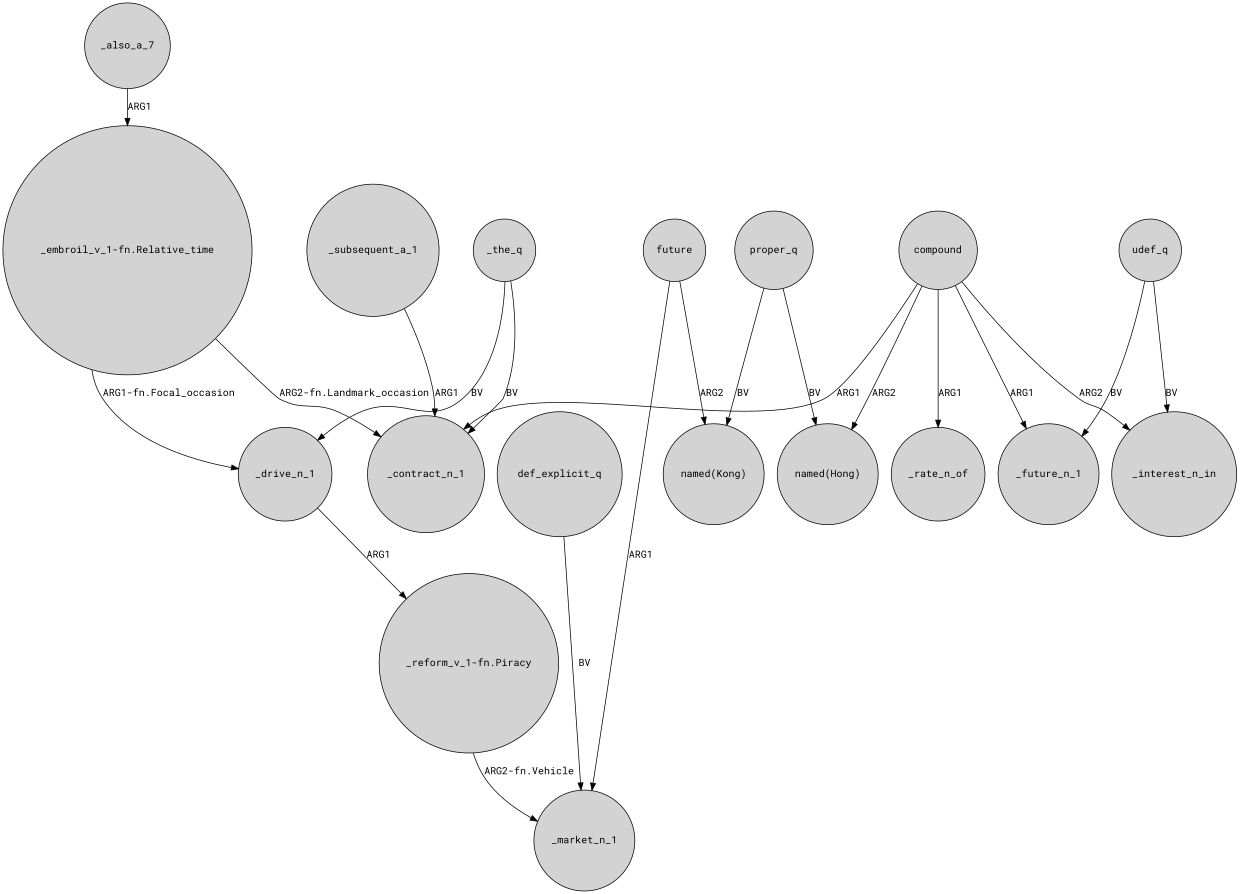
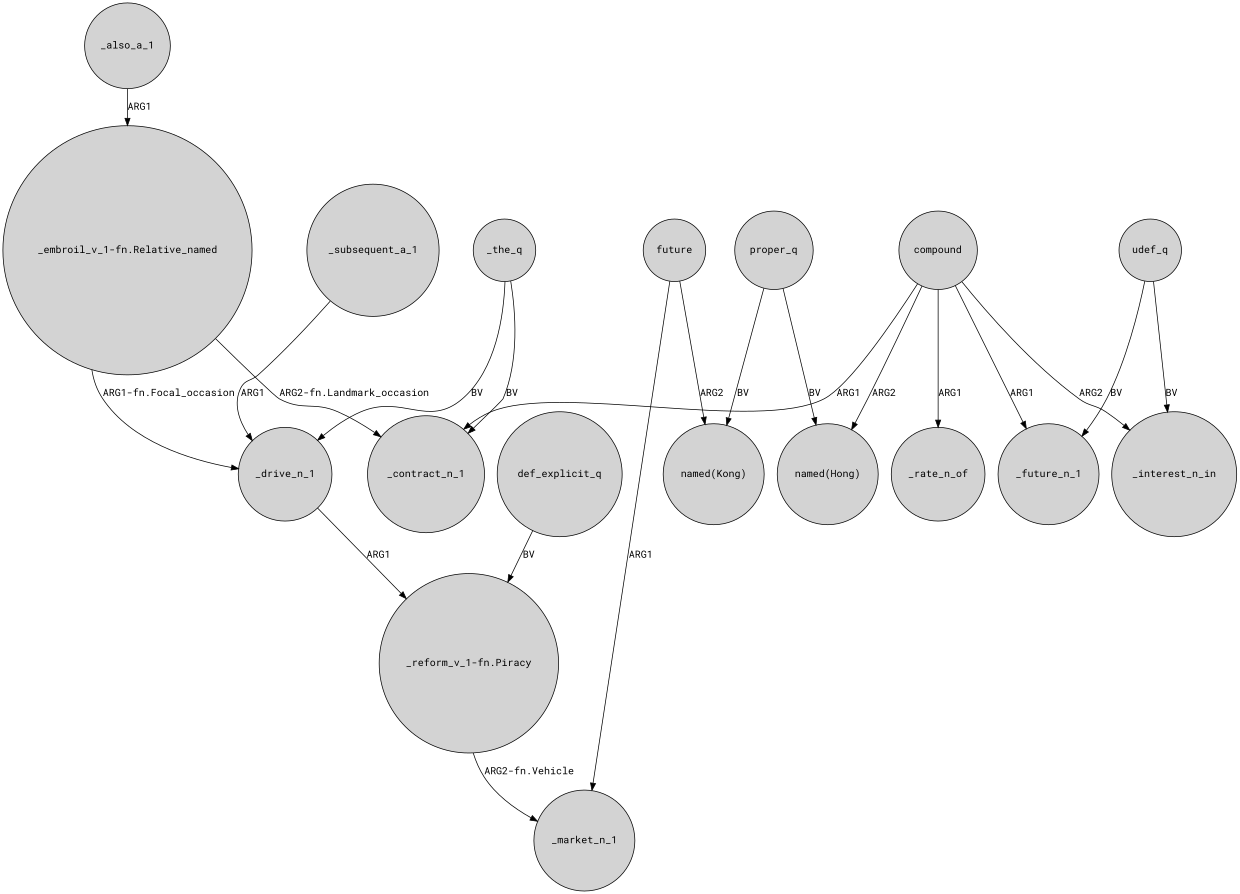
(127, 46) -> (127, 46)
(127, 250) -> (127, 250)
(424, 357) -> (270, 364)
(572, 660) -> (522, 553)
